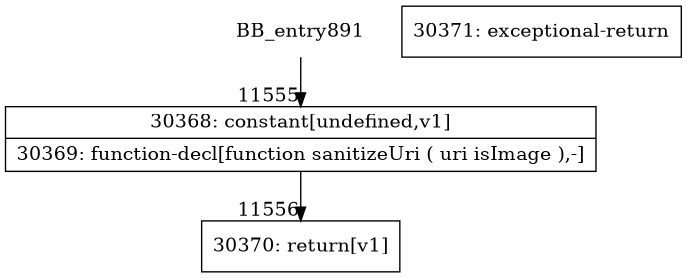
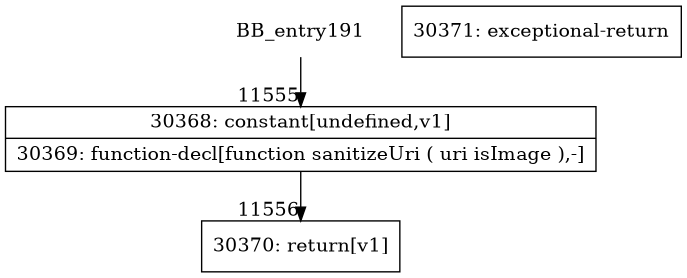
(301, 32) -> (301, 32)
